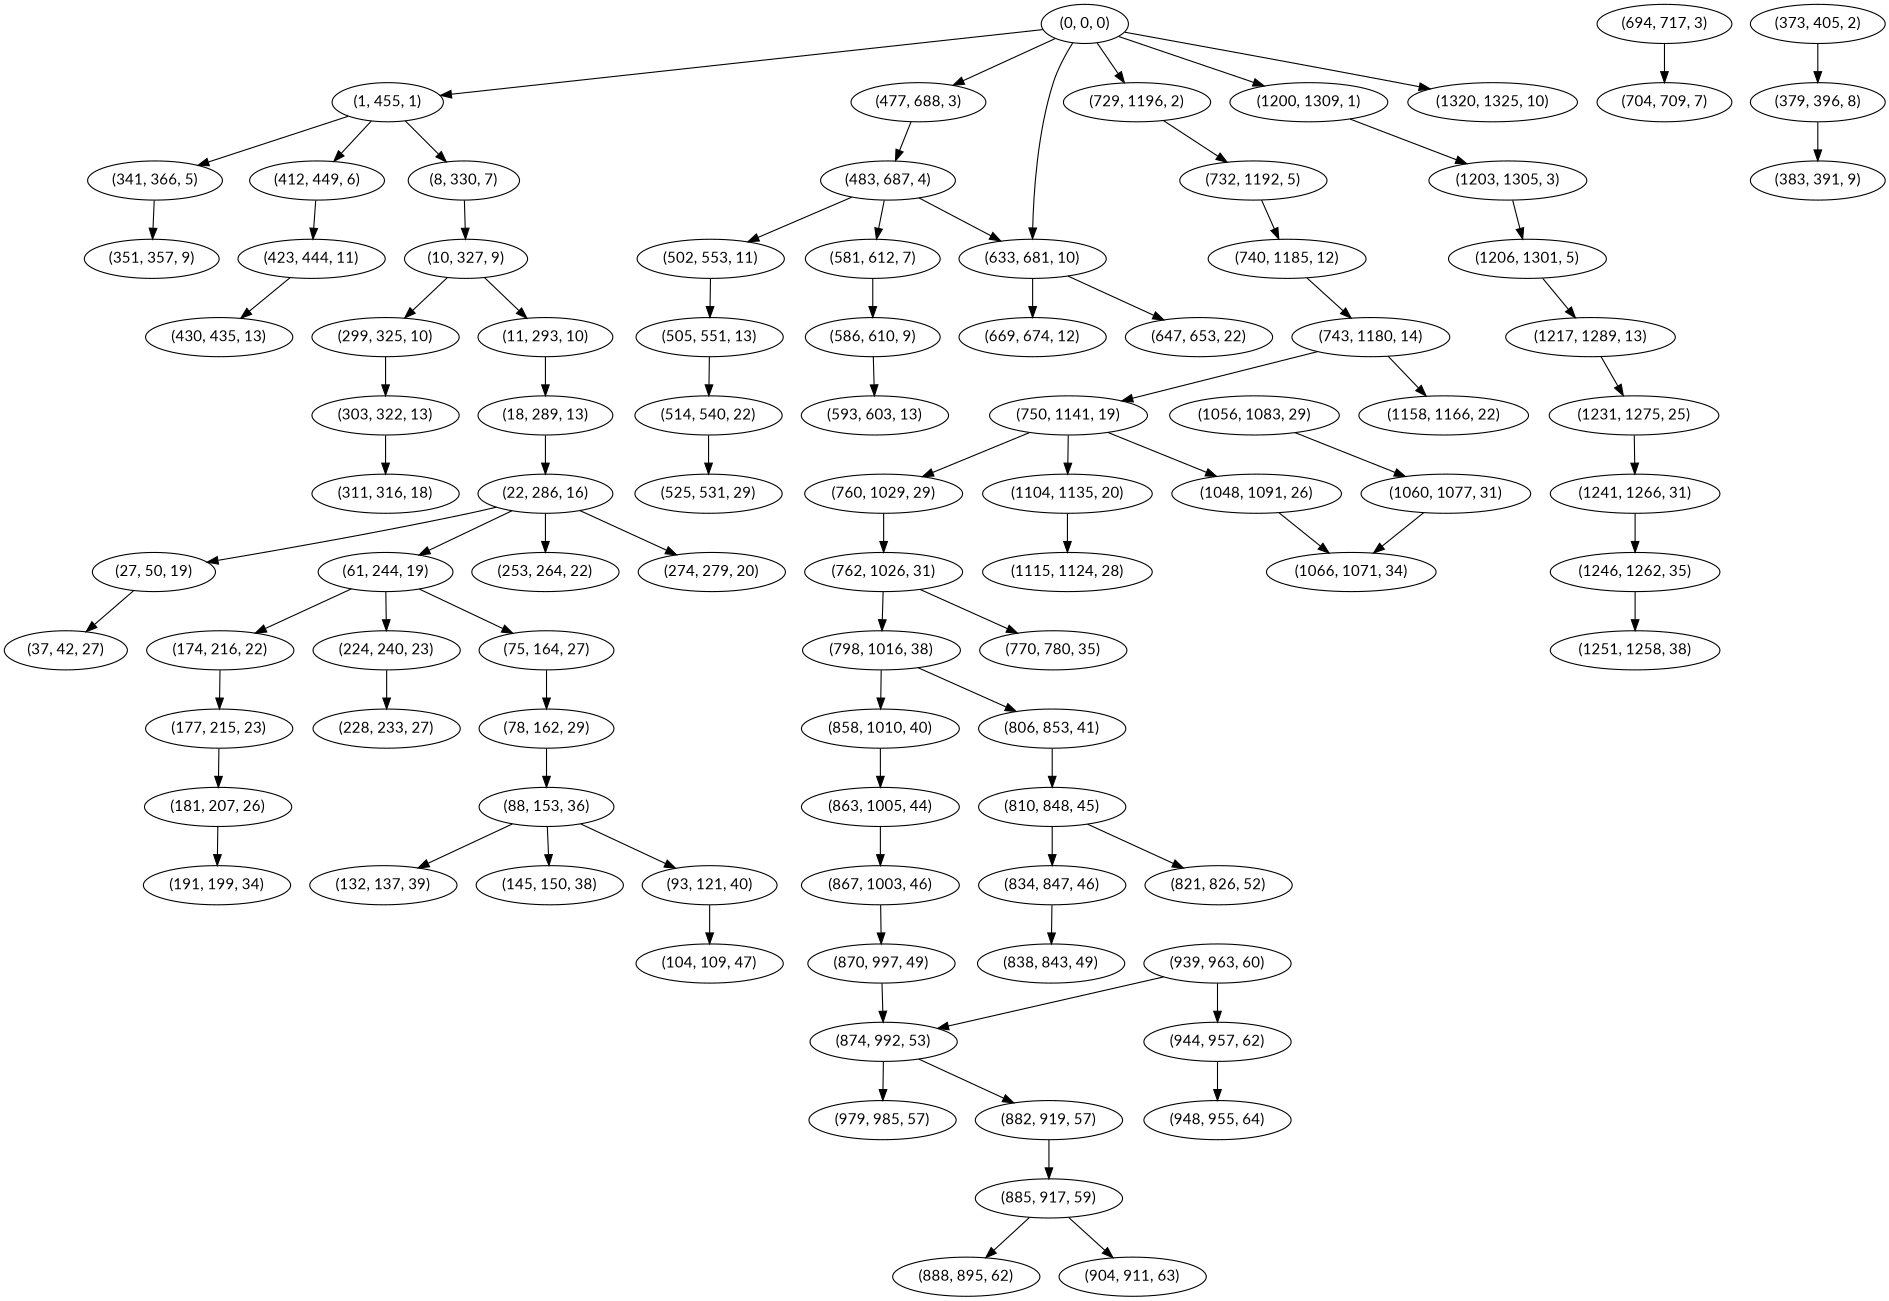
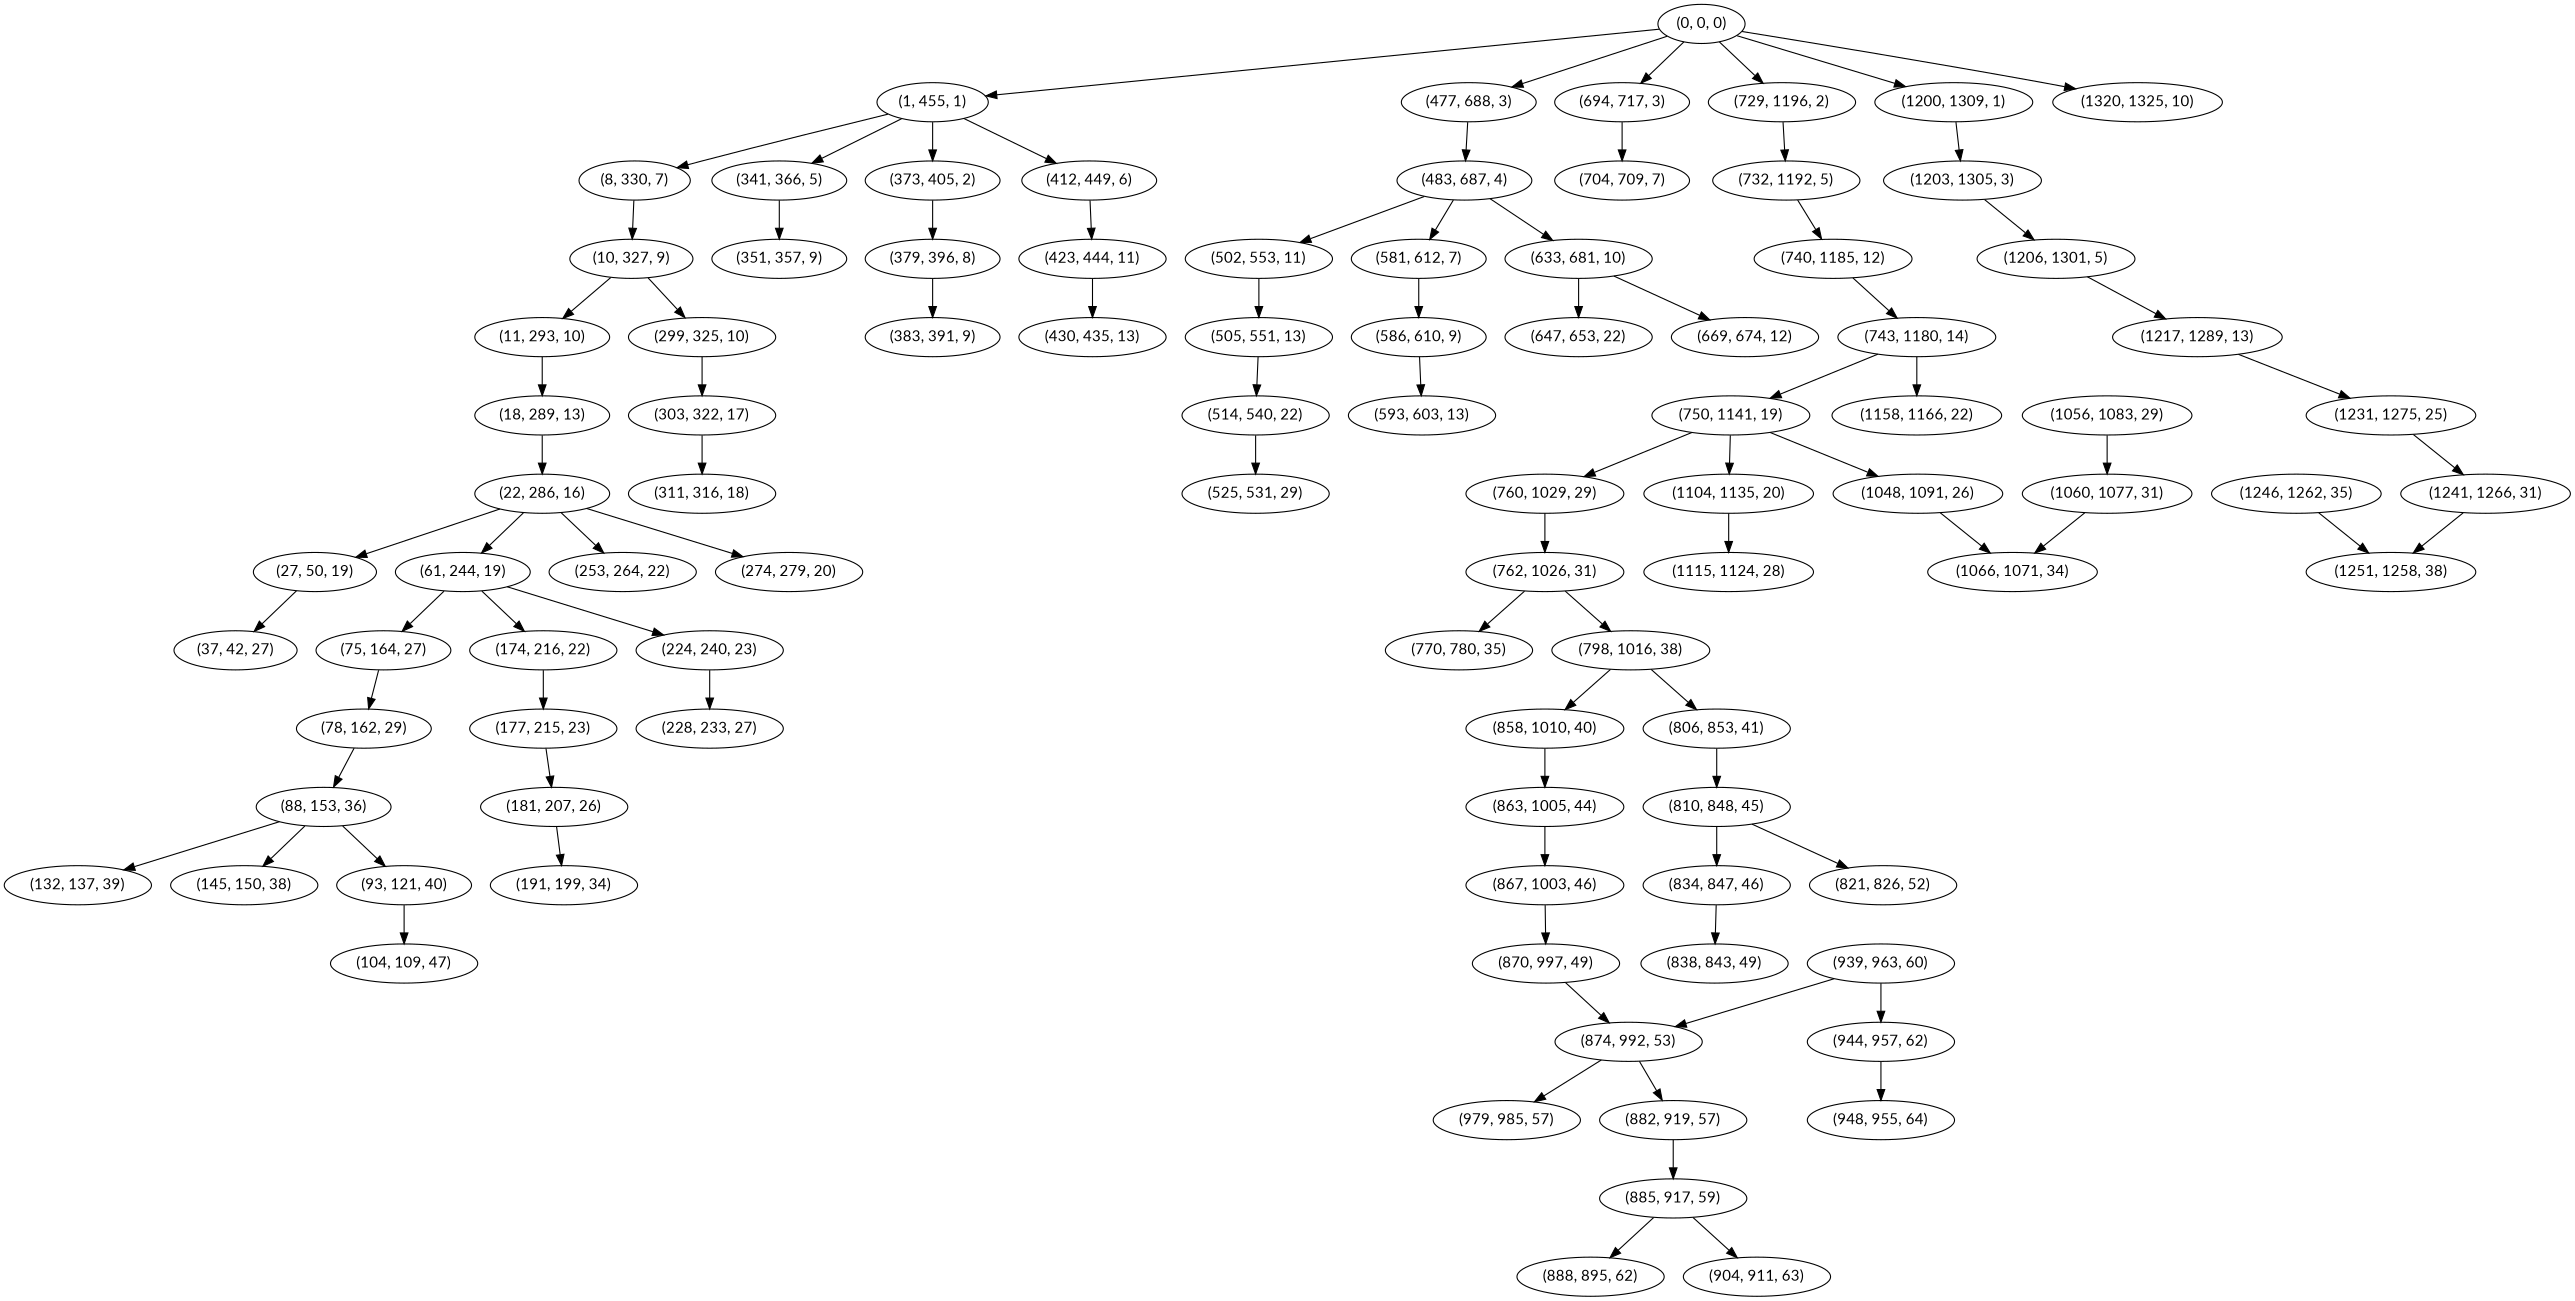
(1042, 133) -> (1666, 59)
none -> (933, 136)
(386, 415) -> (702, 415)
(1635, 528) -> (2442, 530)
